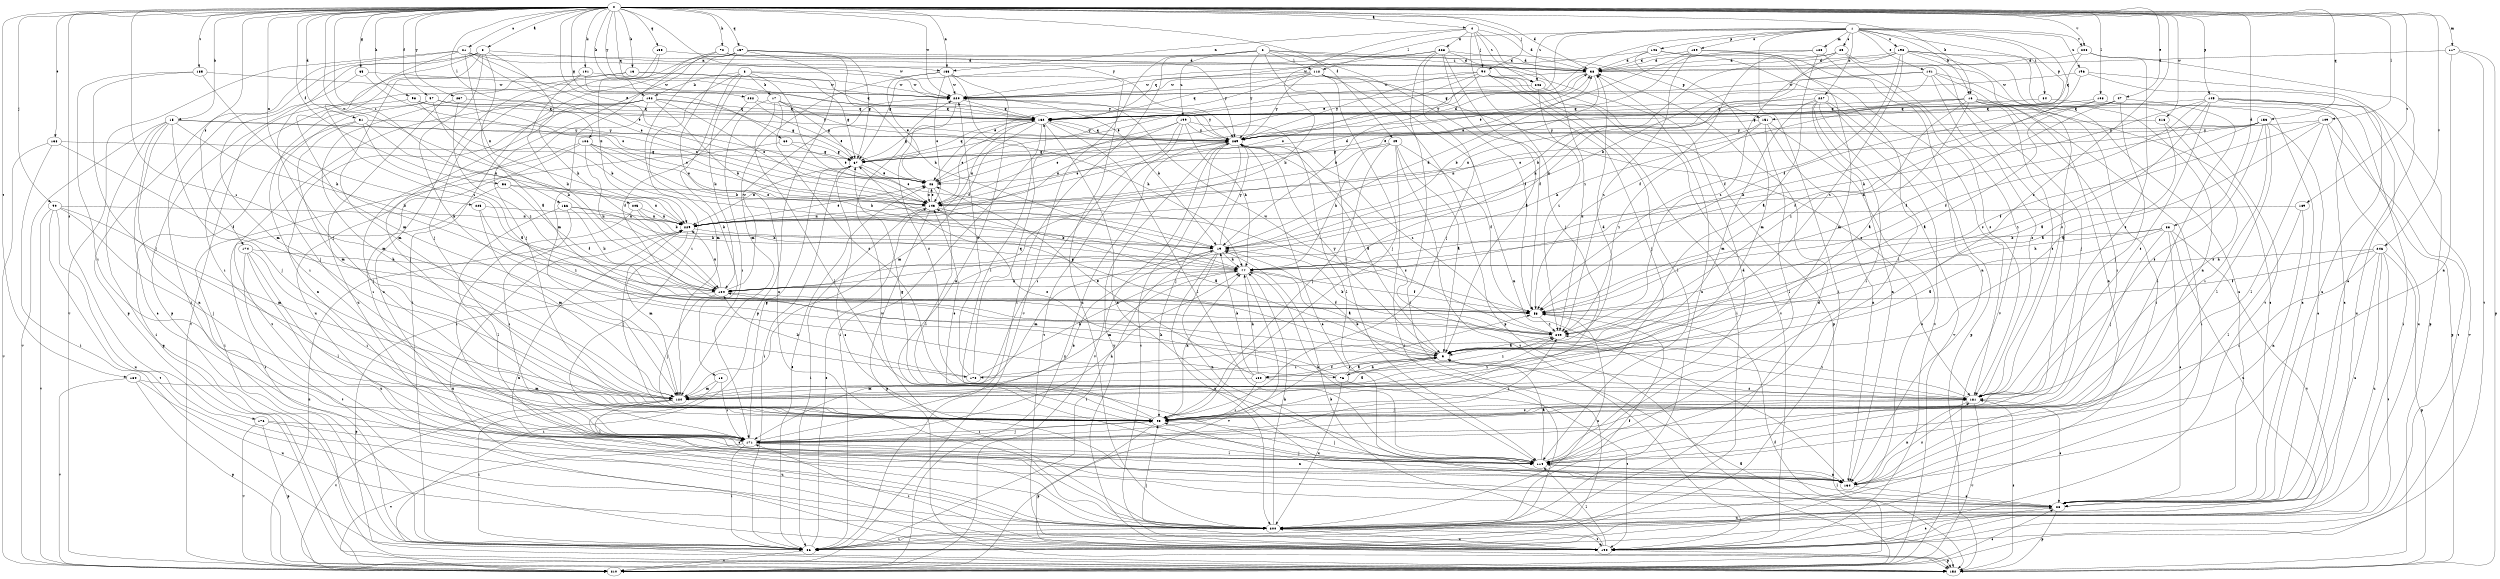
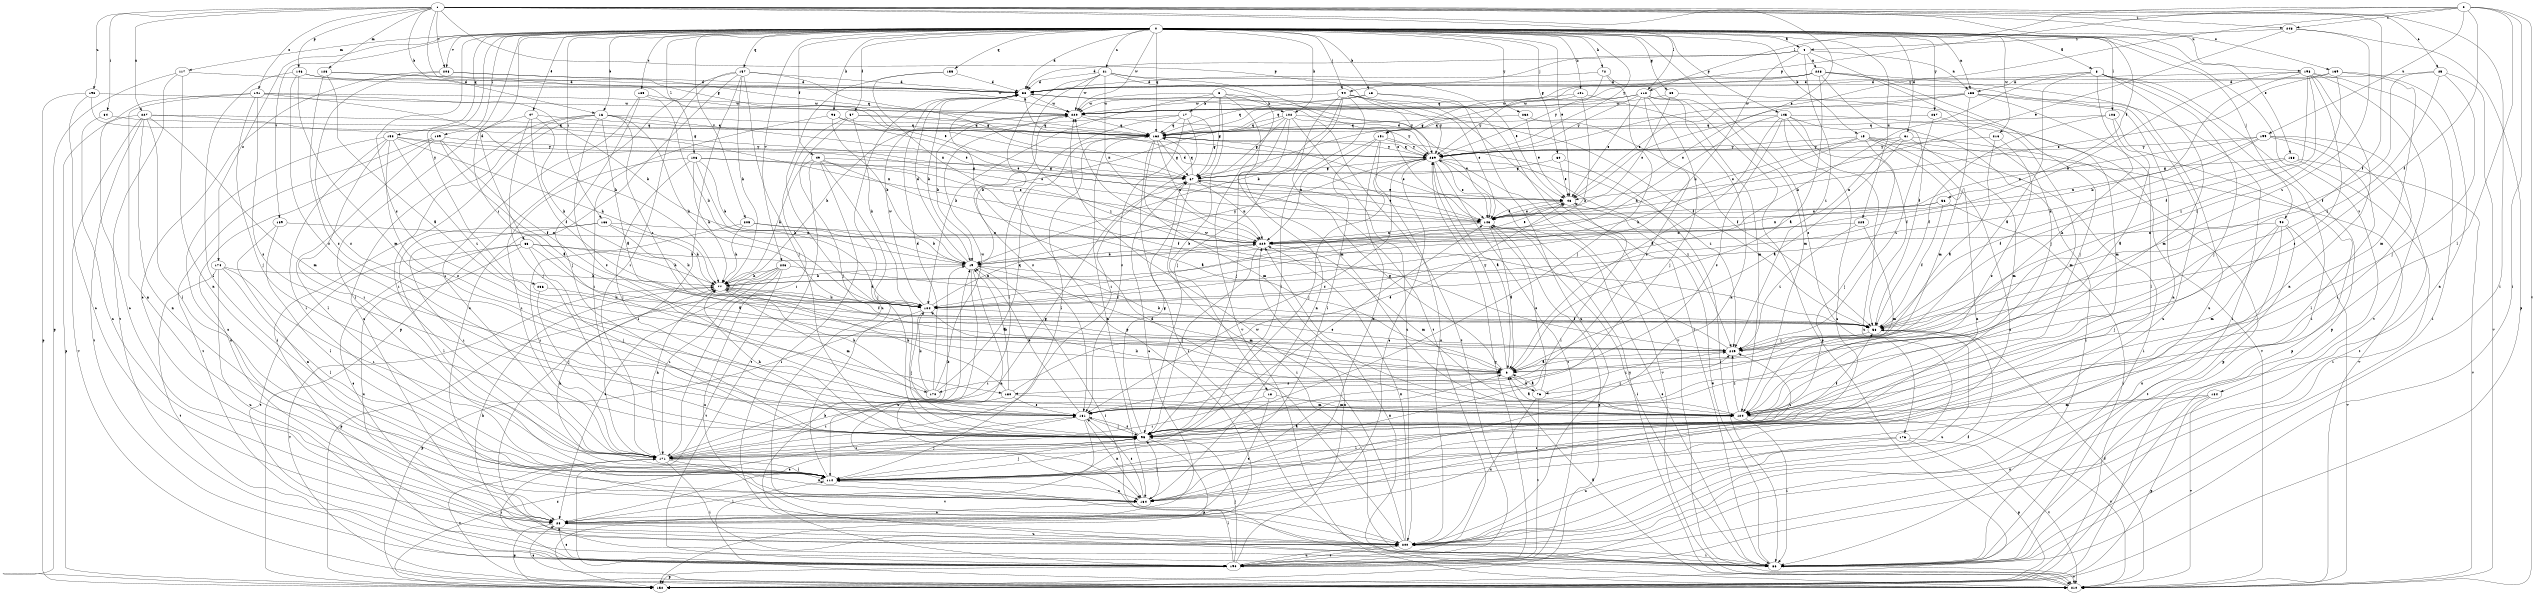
(1494, 58) -> (2048, 39)
none -> (541, 287)
